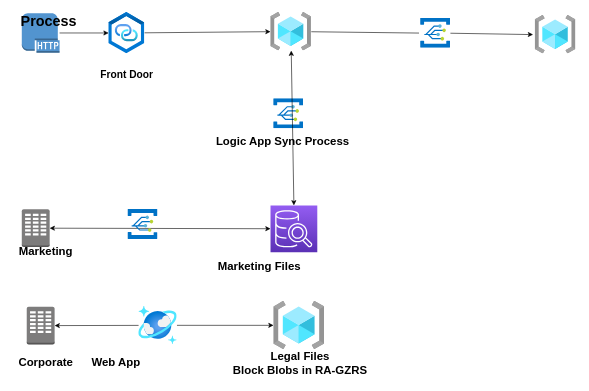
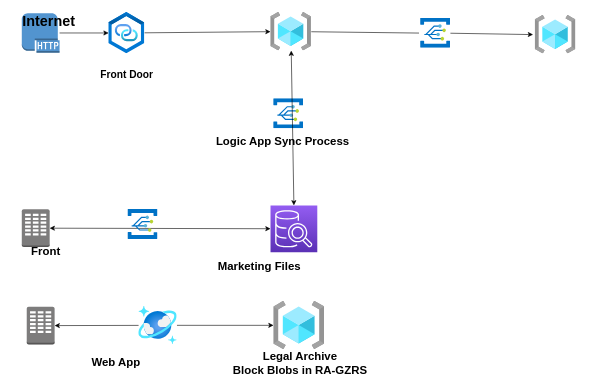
(49, 21) -> (49, 21)
(46, 252) -> (46, 252)
(45, 363) -> none
(300, 363) -> (300, 363)
